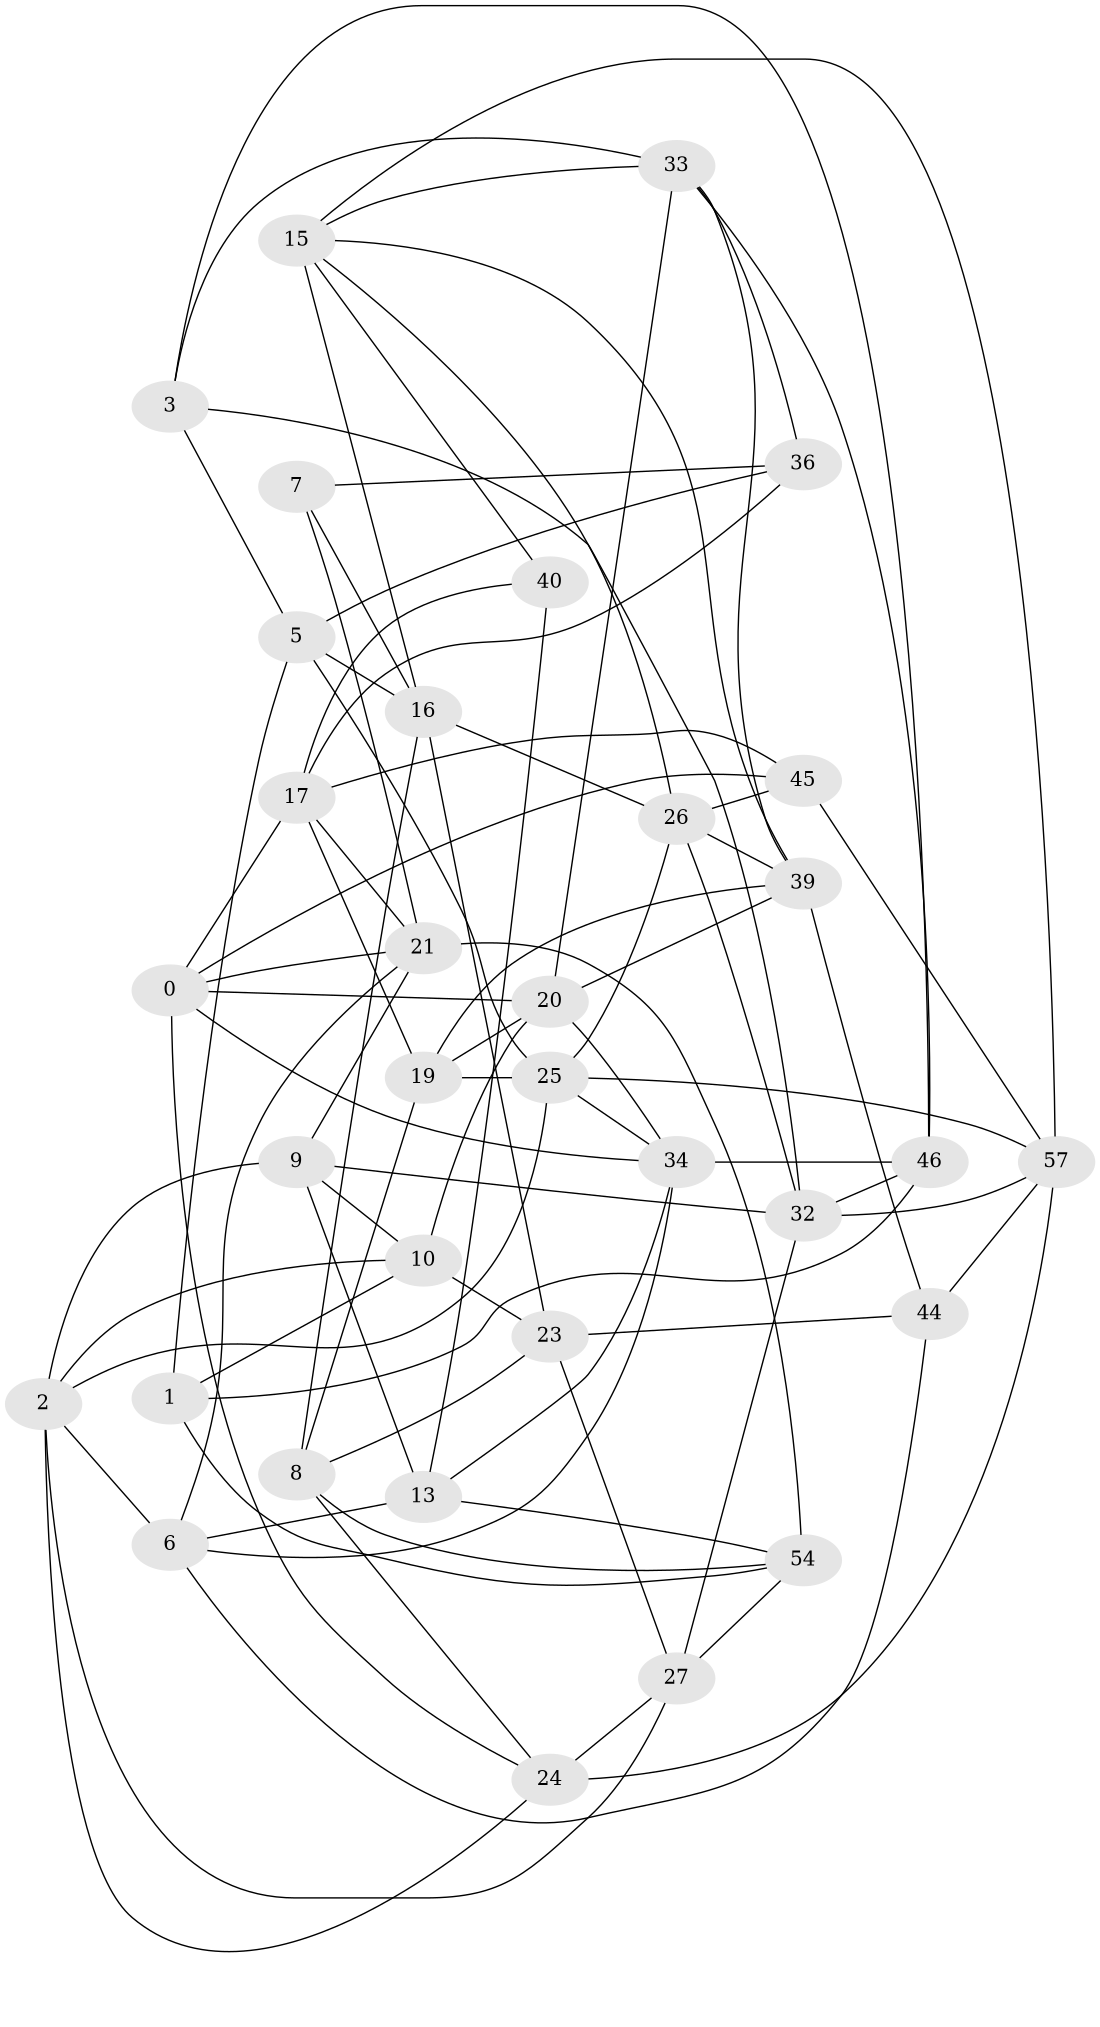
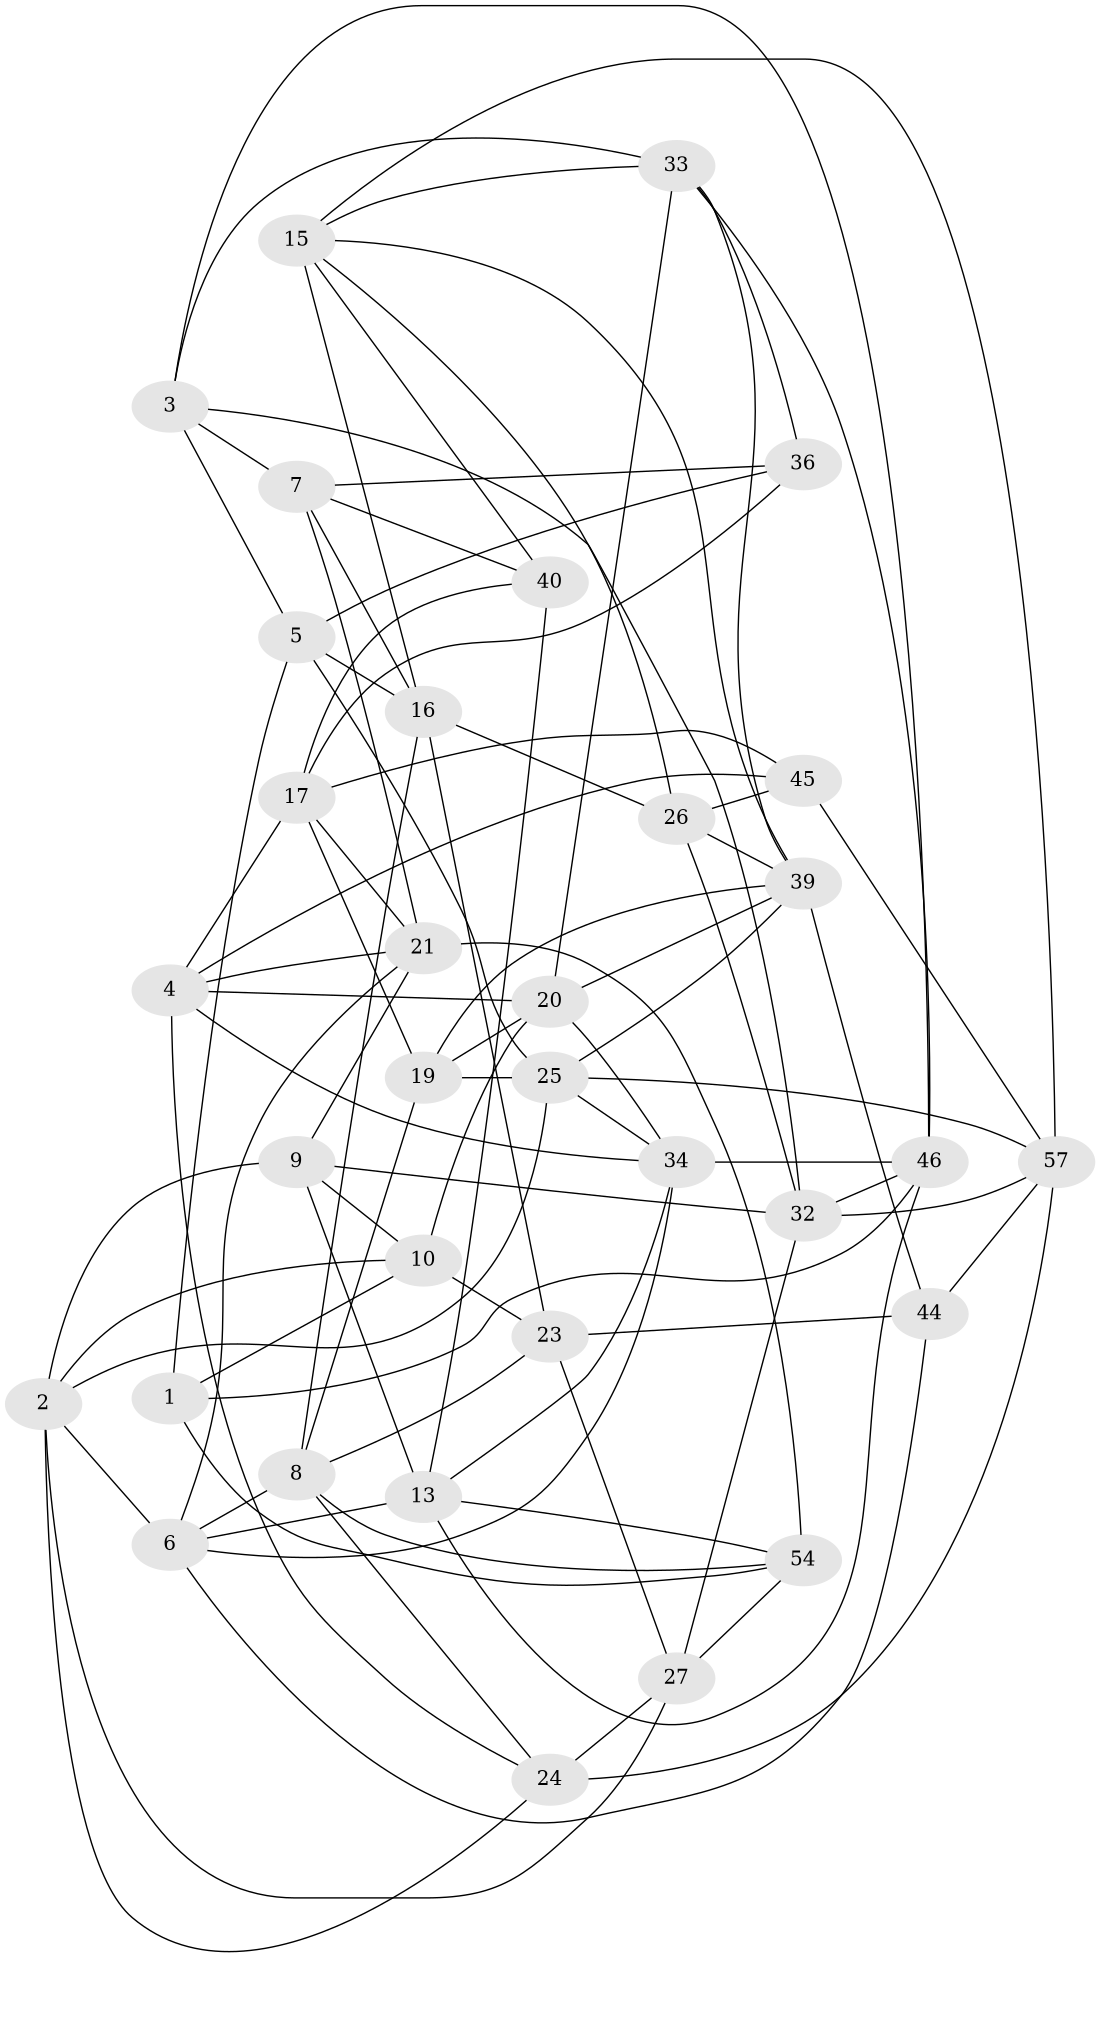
none -> (234, 447)
none -> (424, 535)
(633, 950) -> (685, 989)
(170, 990) -> (170, 990)
none -> (233, 1510)
none -> (811, 1651)
